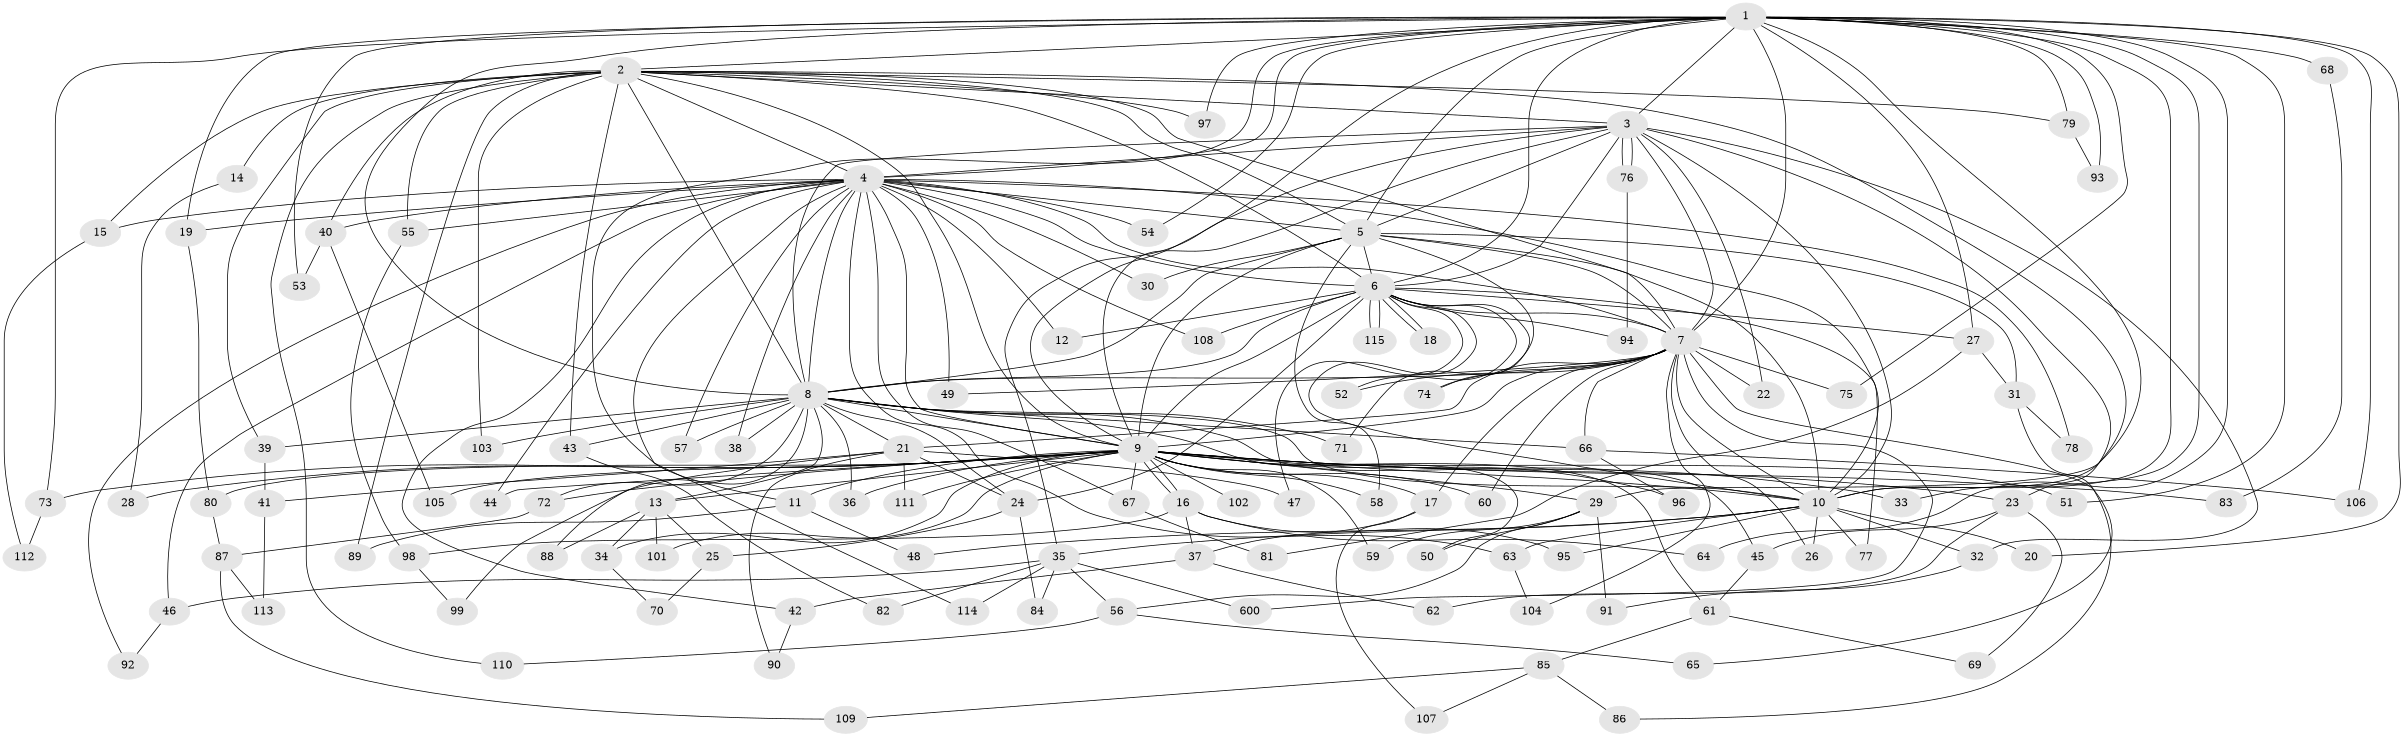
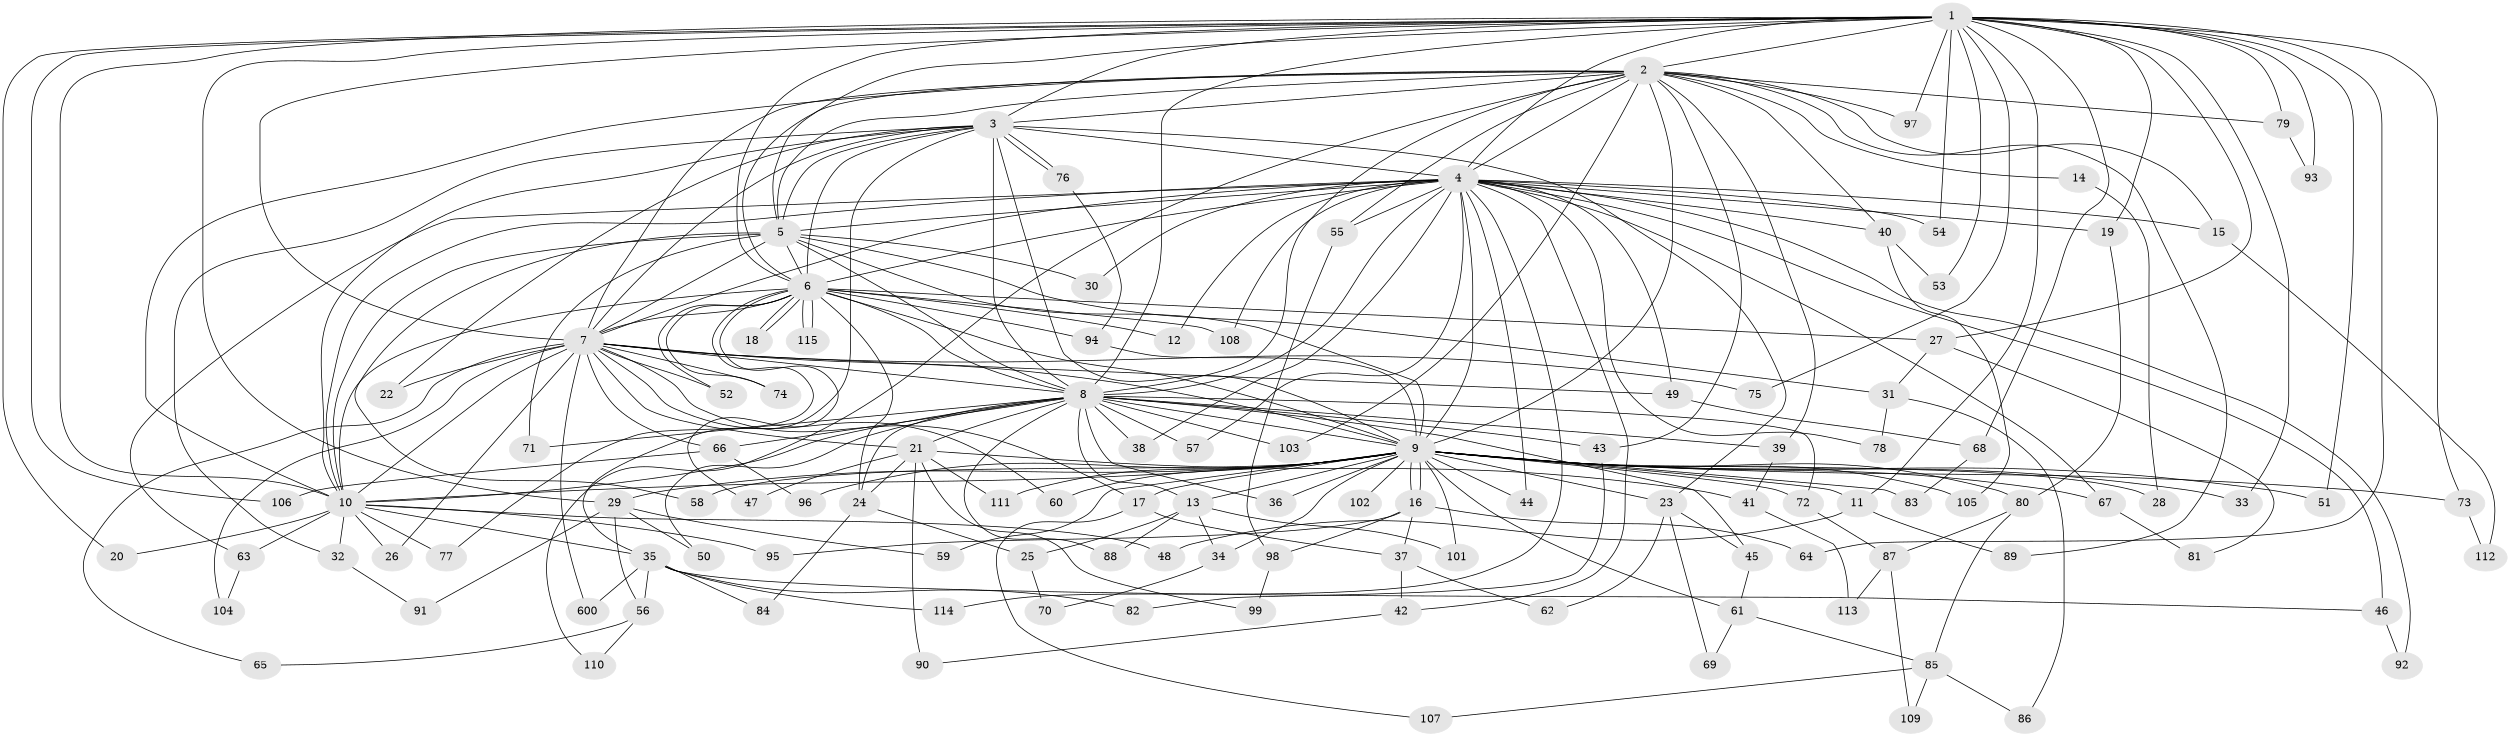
(1296, 168) -> (1329, 361)
none -> (1826, 424)
none -> (1964, 578)
